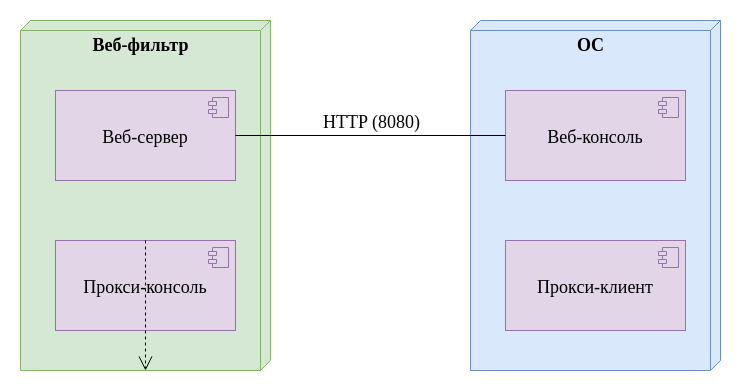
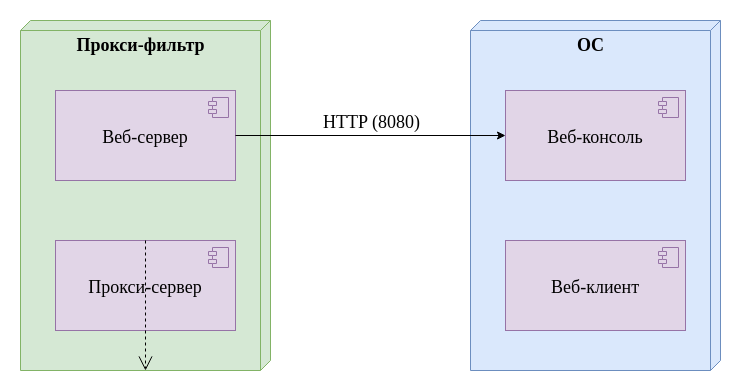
(141, 46) -> (141, 46)
(500, 136) -> (497, 136)
(145, 287) -> (145, 287)
(595, 287) -> (595, 287)
